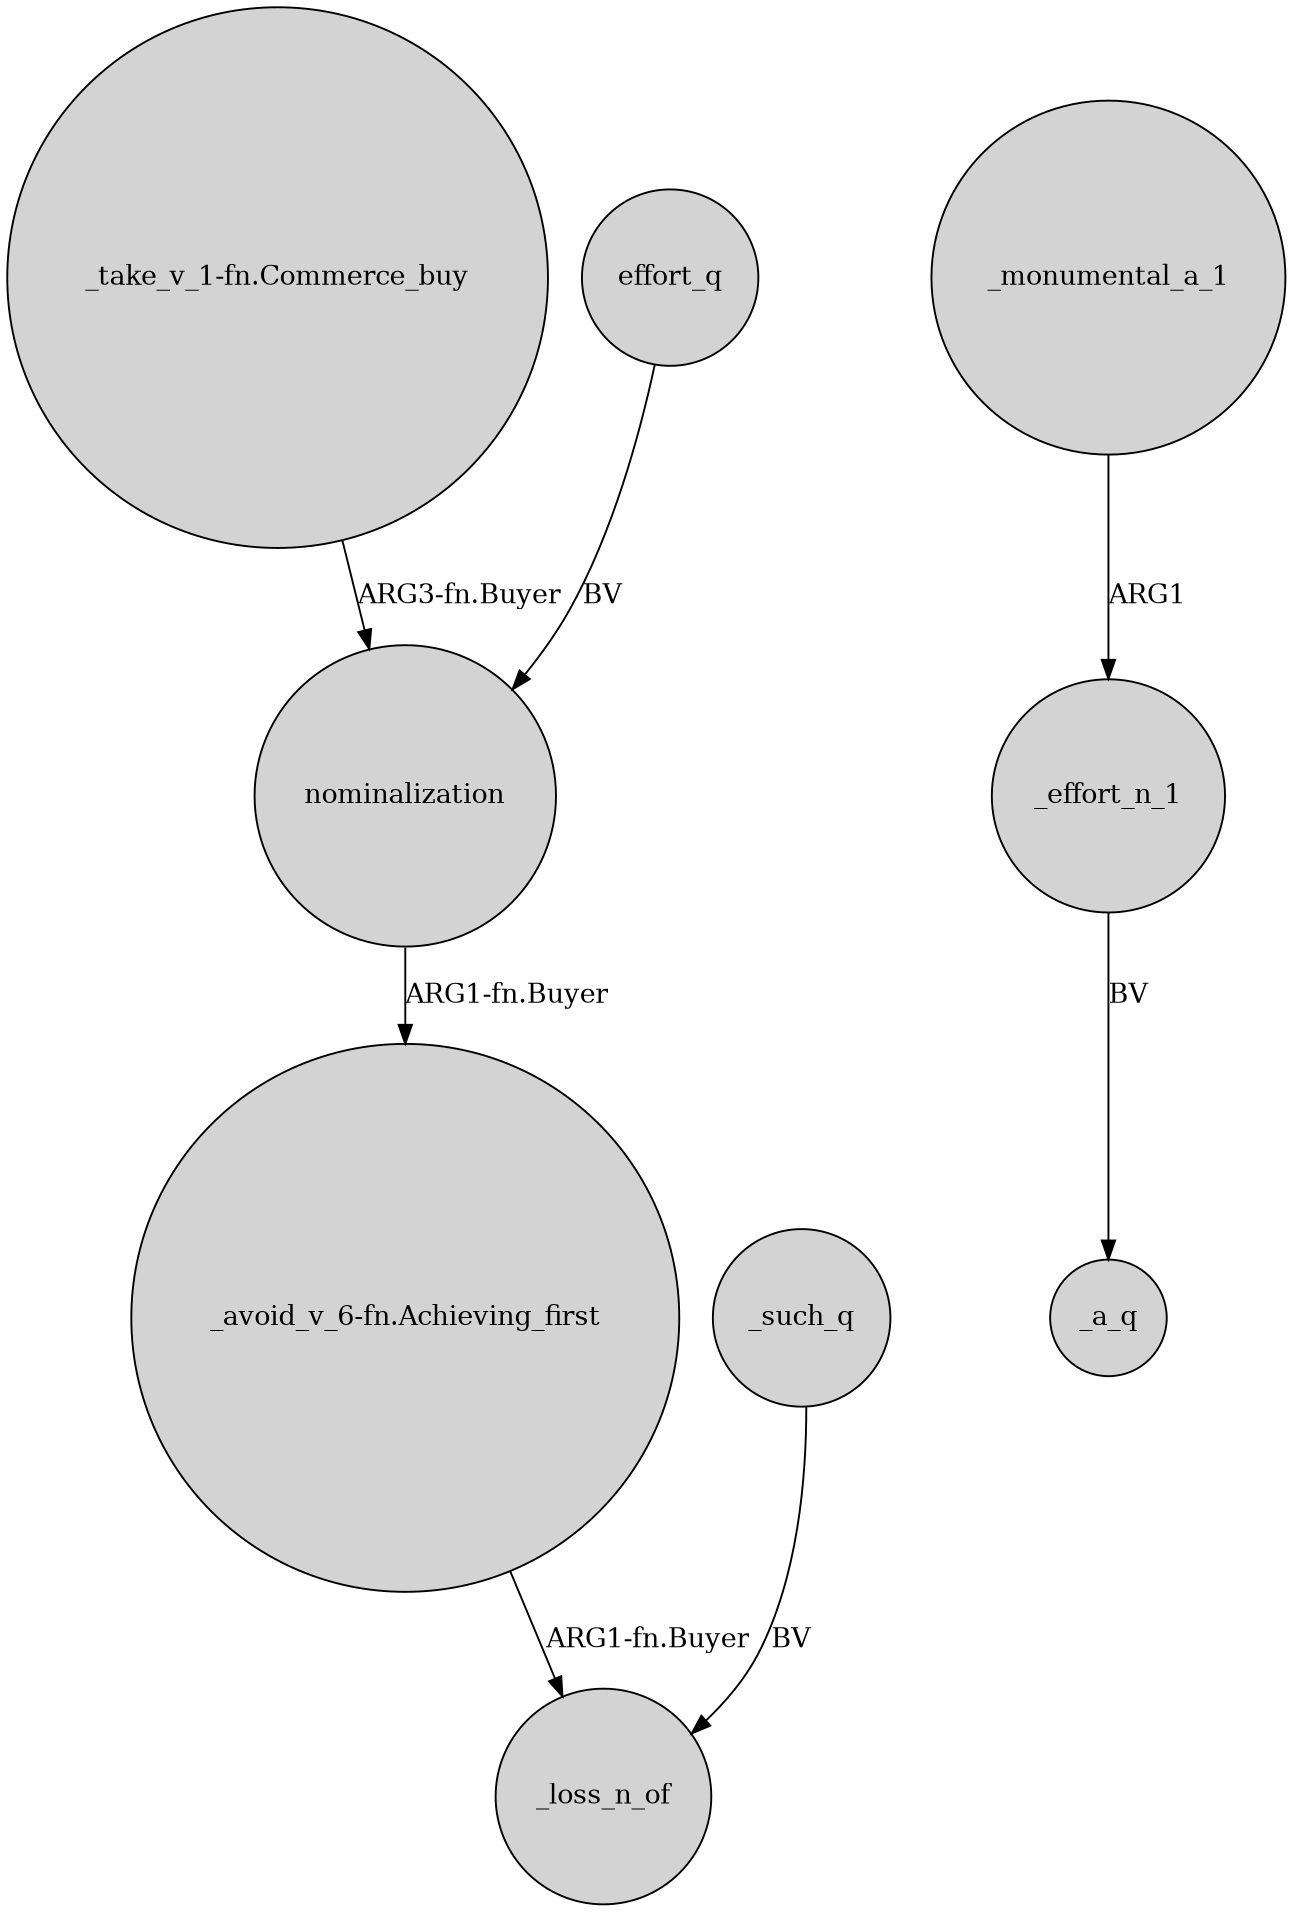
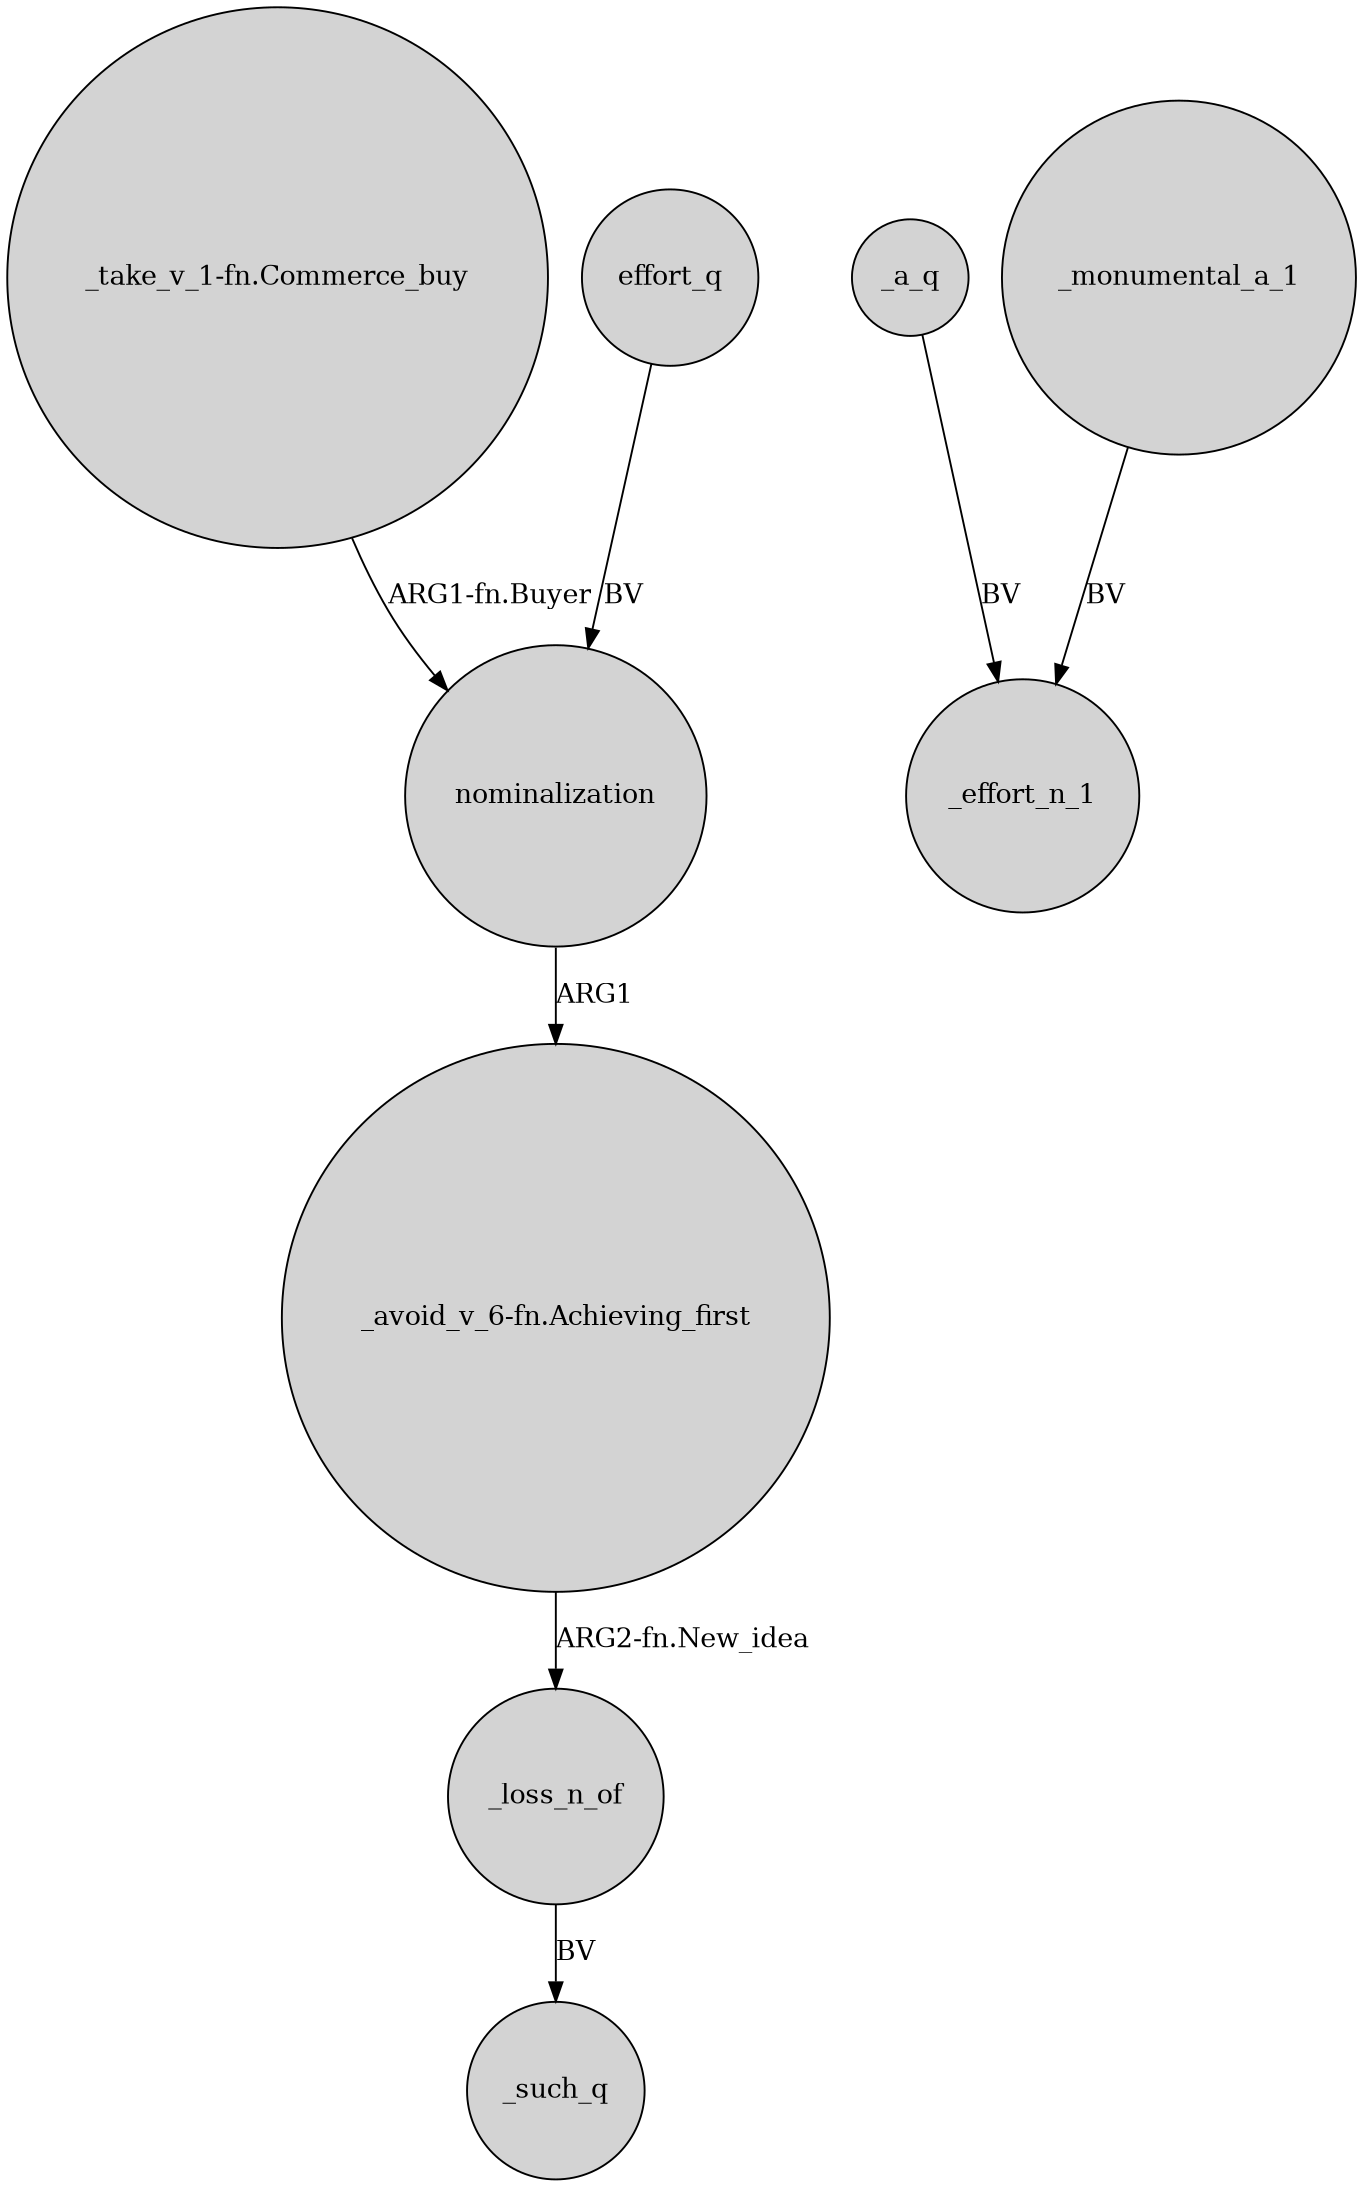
(460, 596) -> (490, 596)
(1148, 596) -> (1106, 596)
(507, 996) -> (595, 996)
(1108, 1077) -> (958, 499)
(787, 1575) -> (556, 1943)
(648, 1640) -> (683, 1640)
